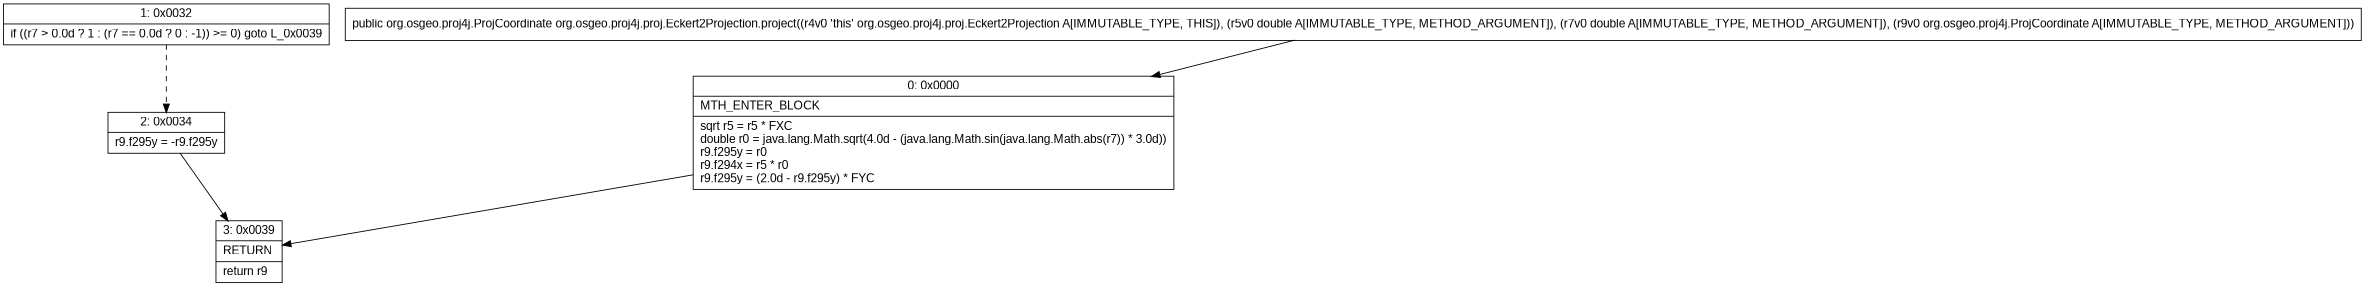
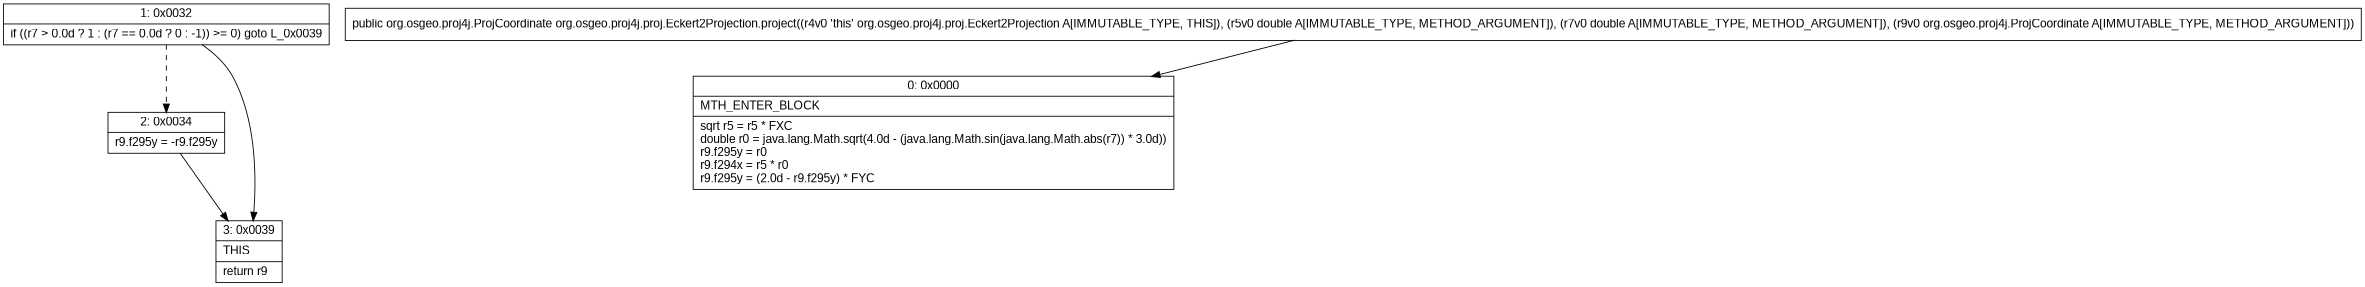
(492, 209) -> (249, 121)
(248, 251) -> (236, 251)
